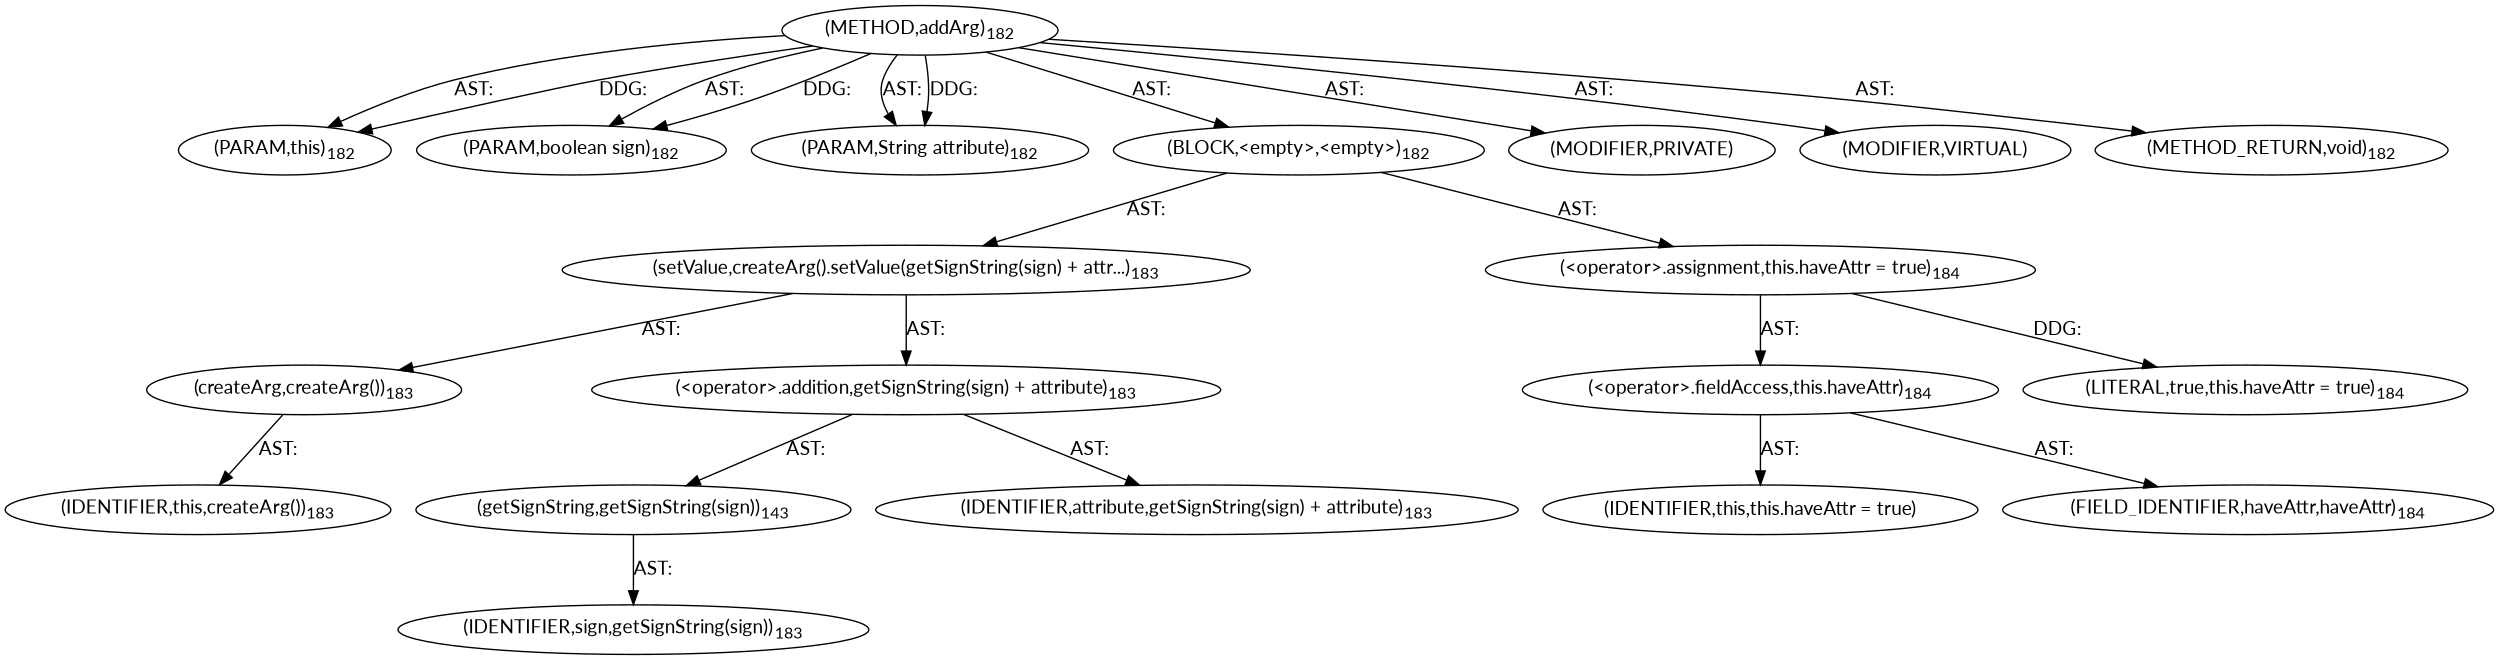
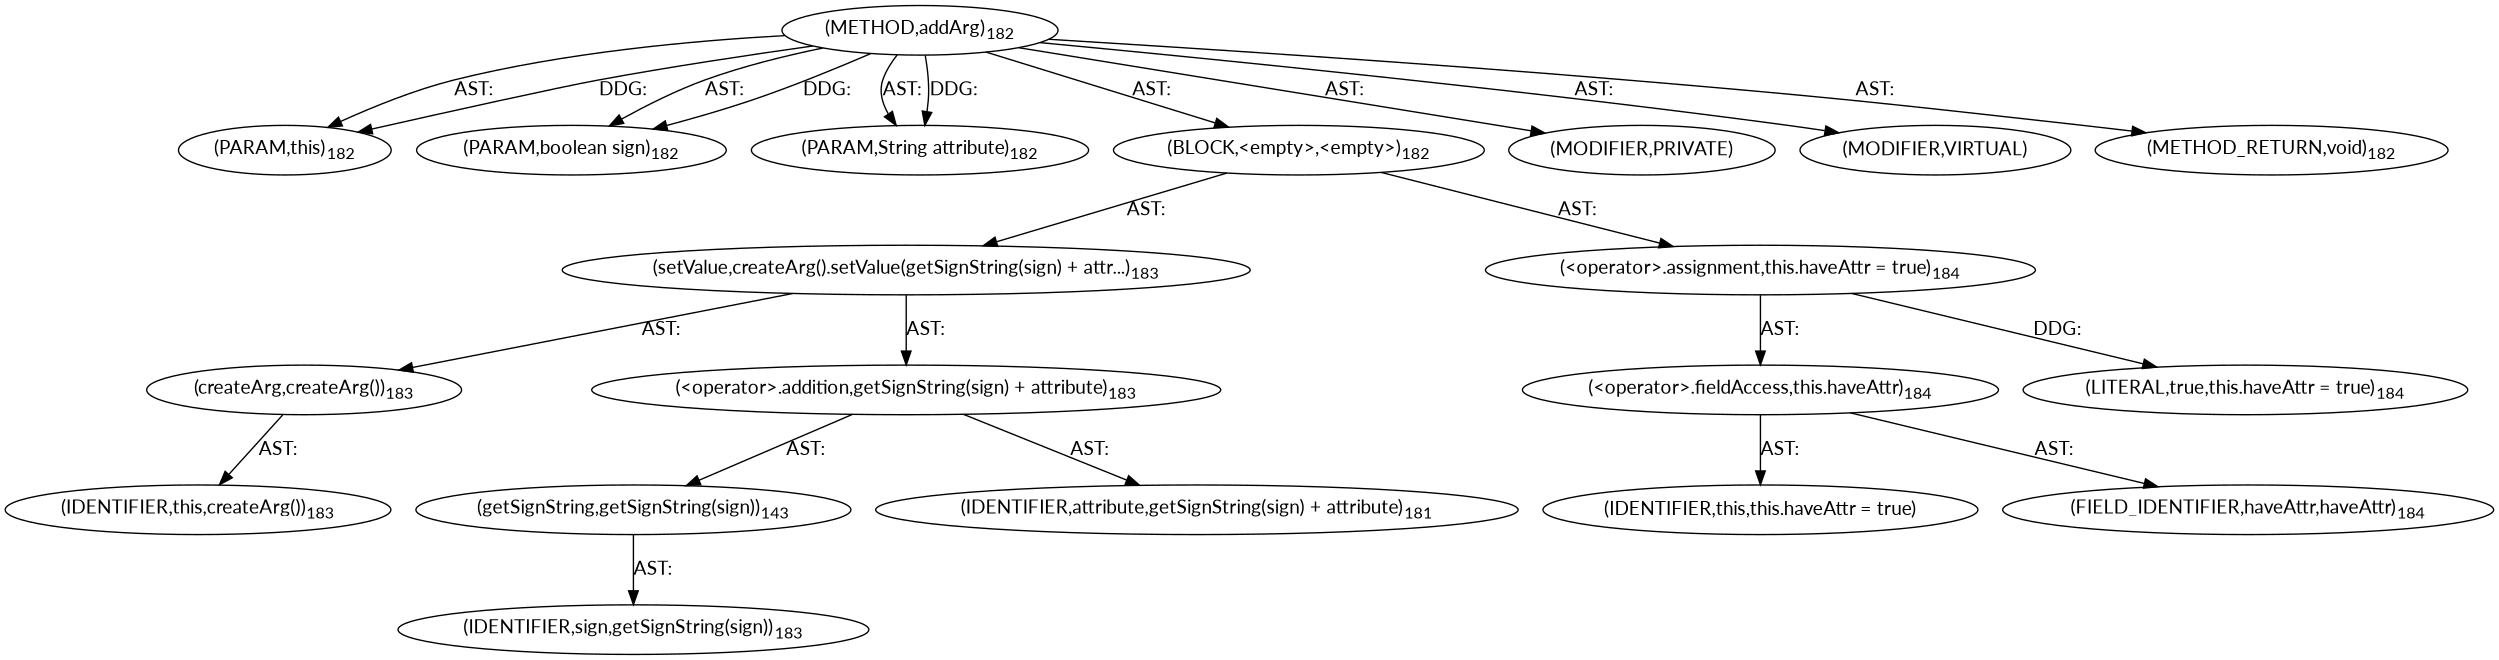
(1419, 508) -> (1419, 508)
